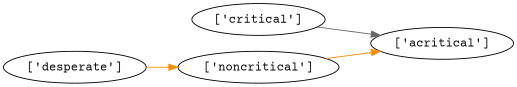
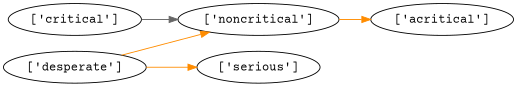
(344, 31) -> (155, 19)
none -> (258, 67)
